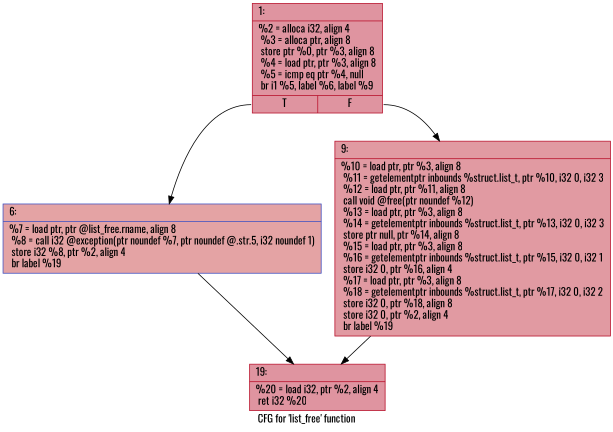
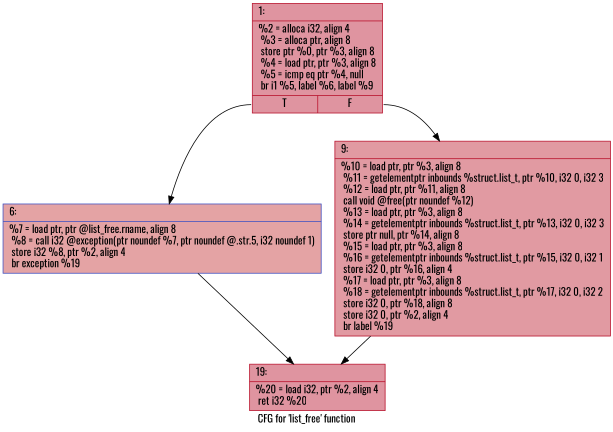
(35, 264) -> (45, 264)
